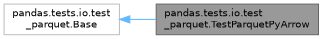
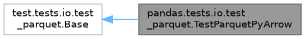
(62, 19) -> (53, 19)
